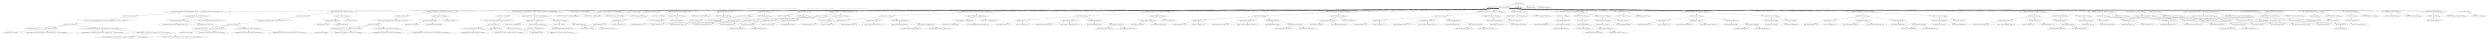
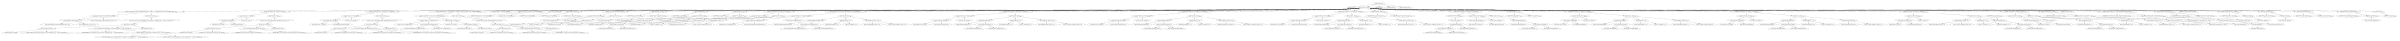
none -> (506, 16)
none -> (1551, 29)
